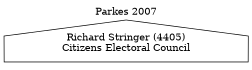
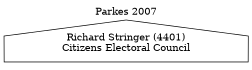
(126, 43) -> (126, 43)
